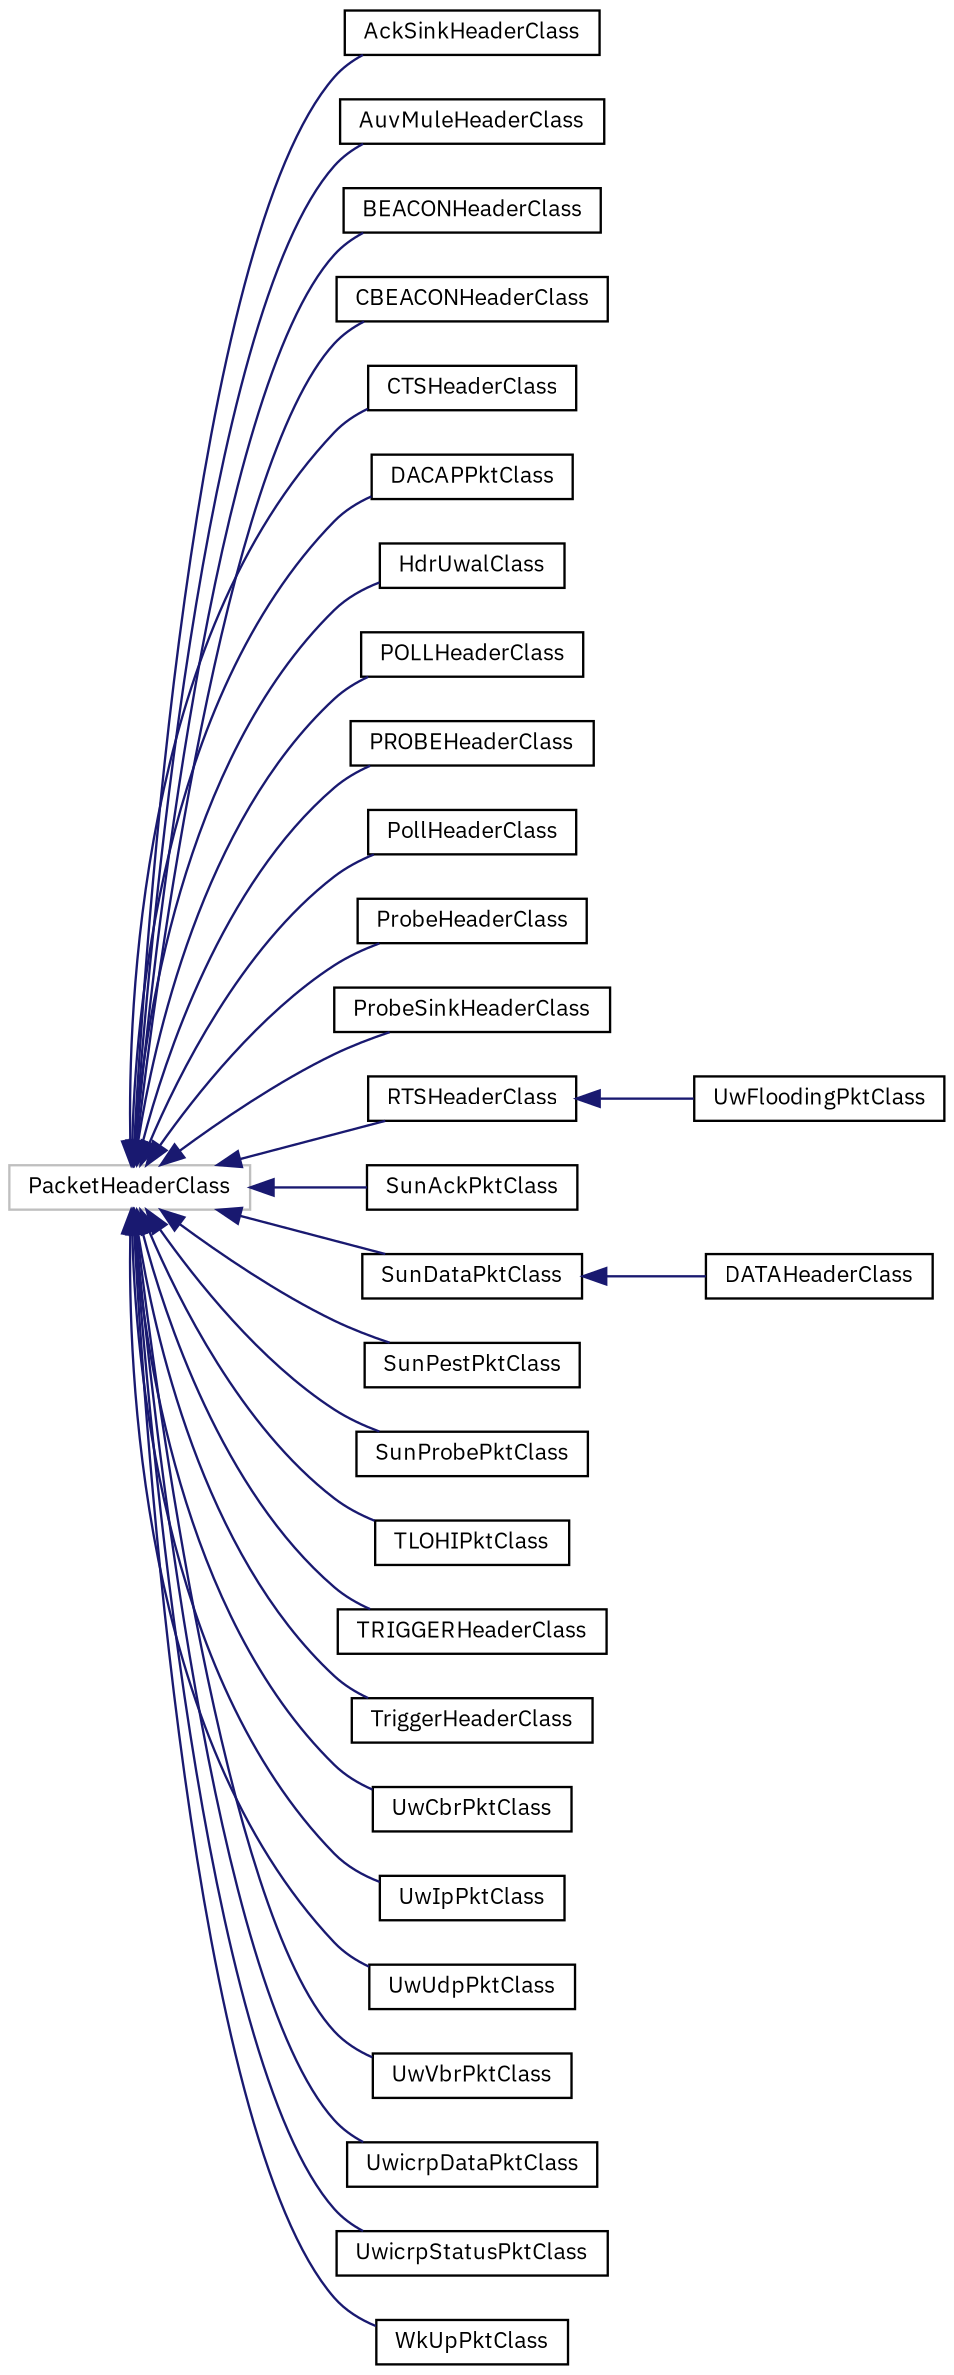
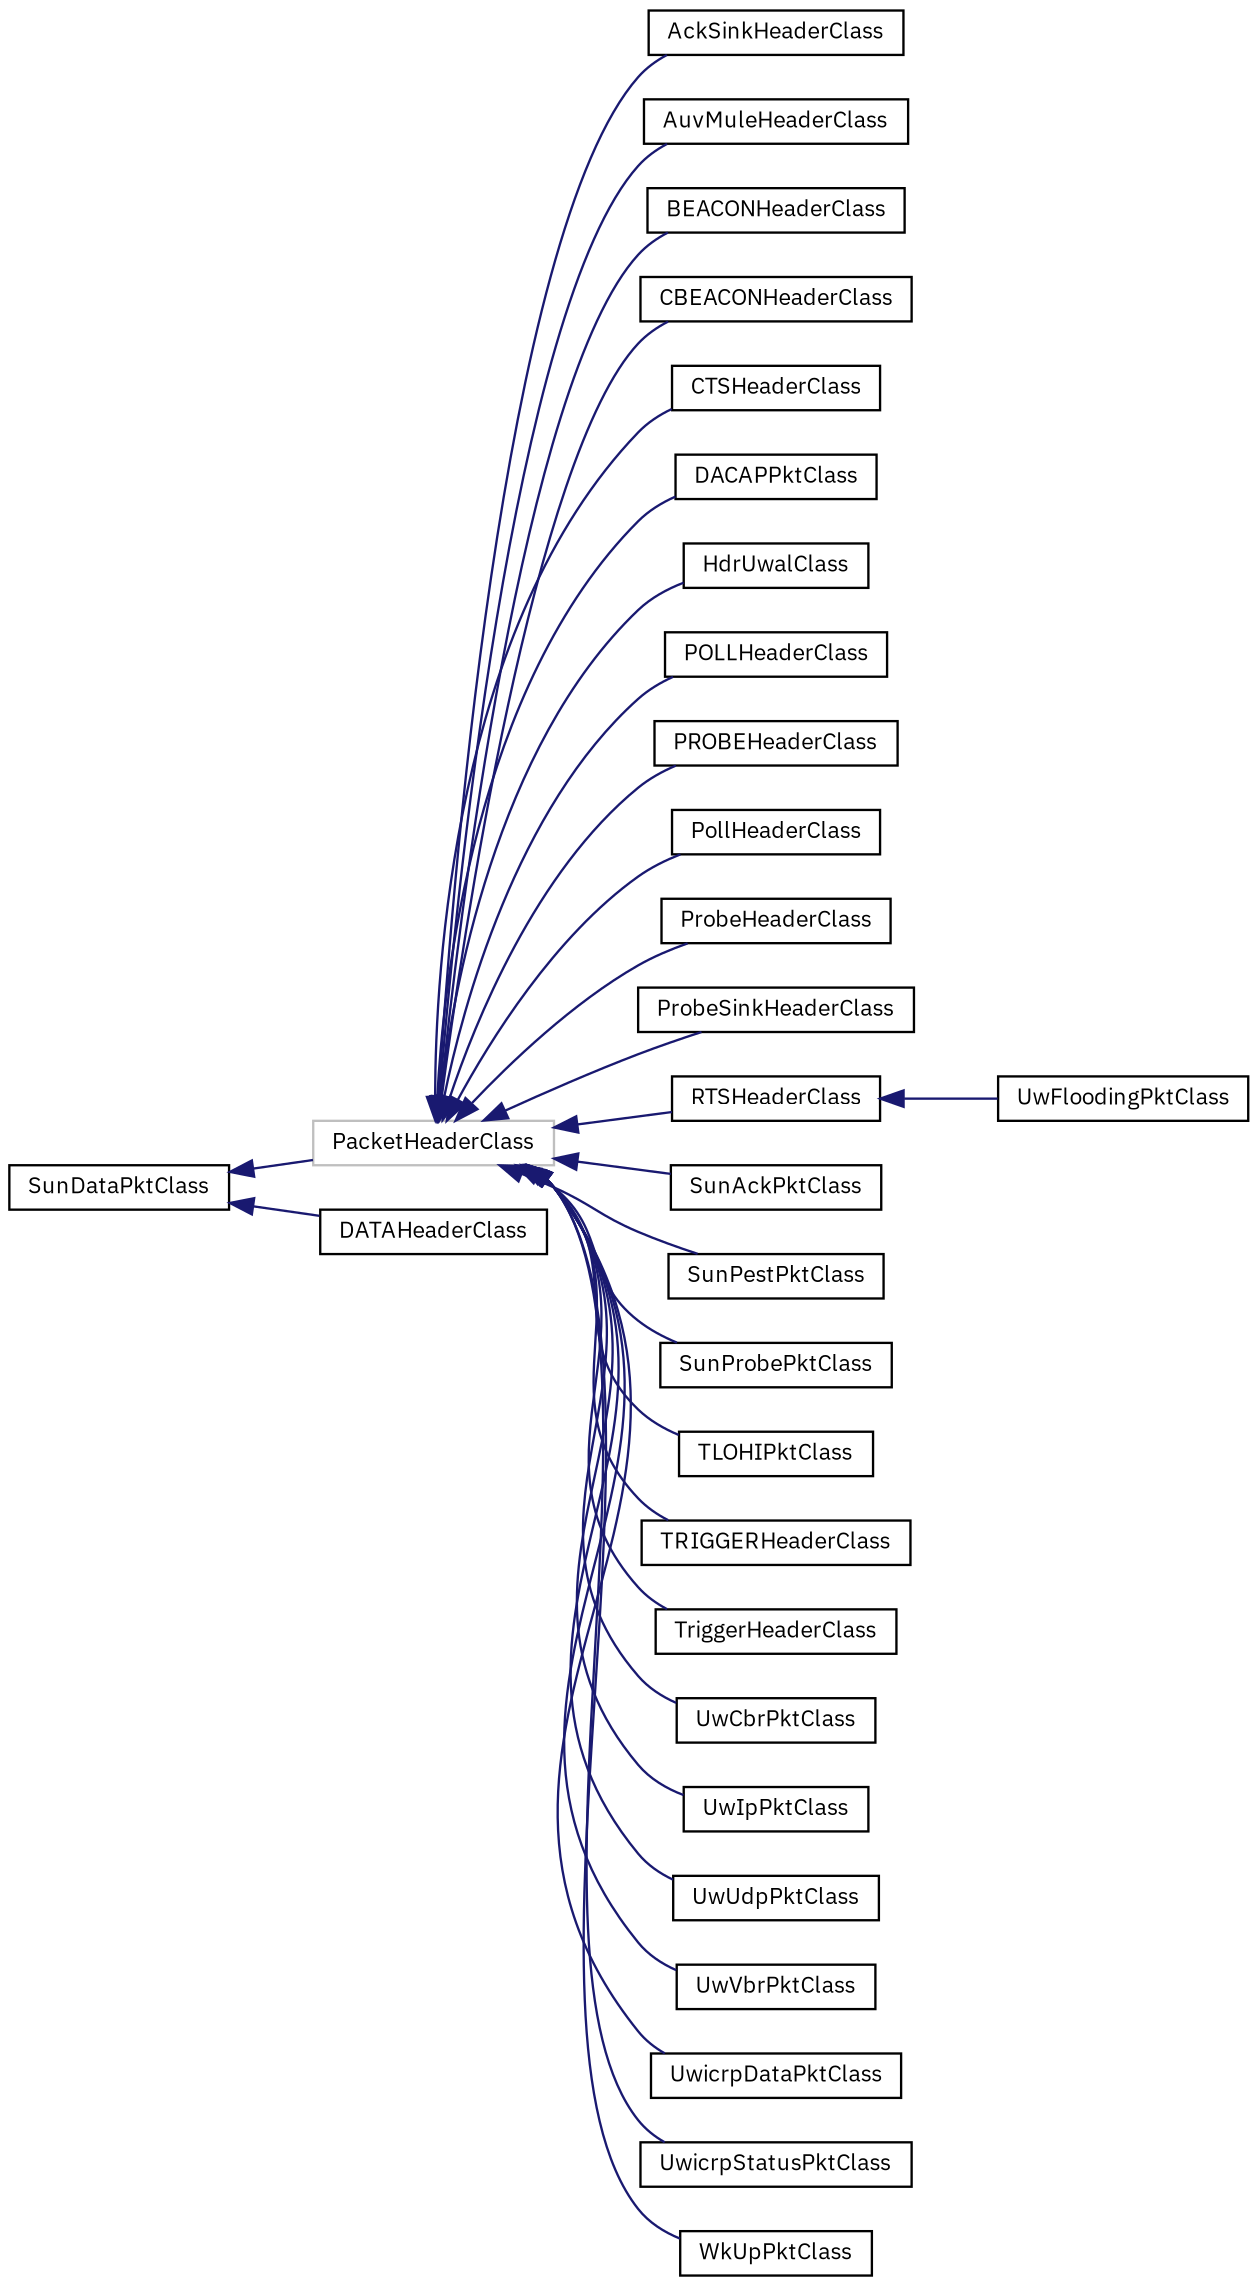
(313, 1235) -> (283, 1164)
